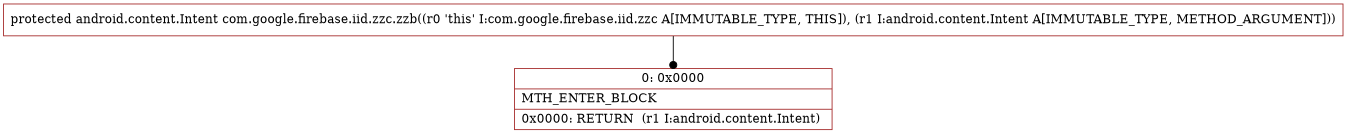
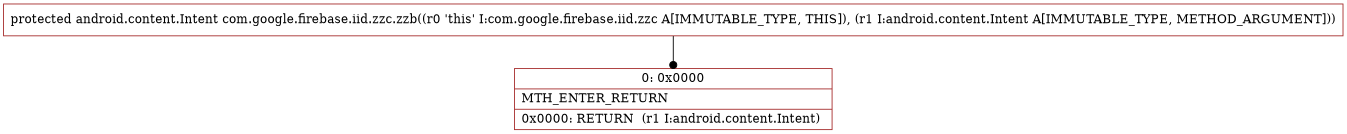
(590, 99) -> (595, 99)
